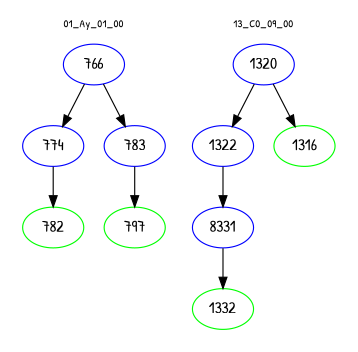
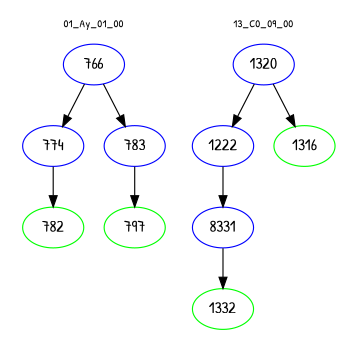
(223, 146) -> (223, 146)
